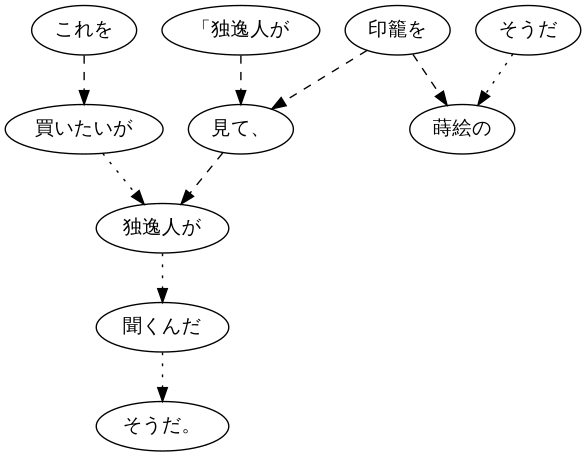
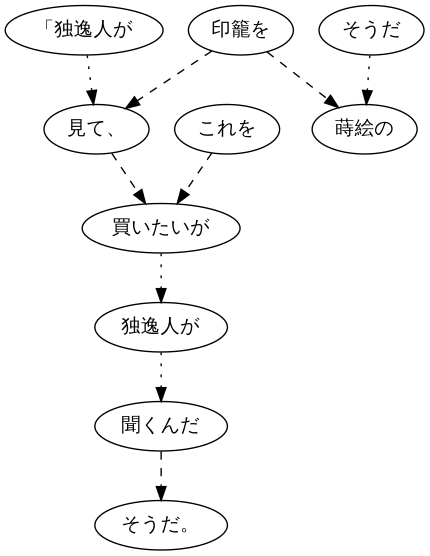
(241, 73) -> (89, 73)
(206, 173) -> (125, 173)
(163, 370) -> (161, 469)
